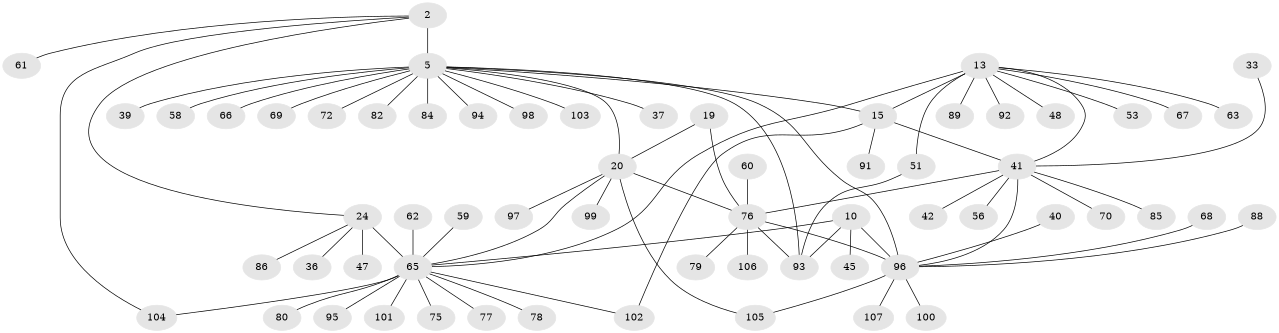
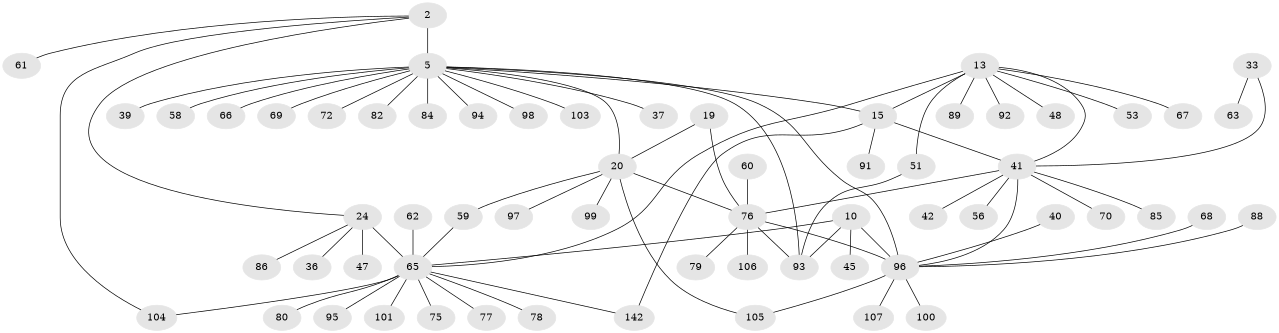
(1110, 81) -> (1243, 91)
(526, 236) -> (538, 188)
(634, 318) -> (634, 318)
